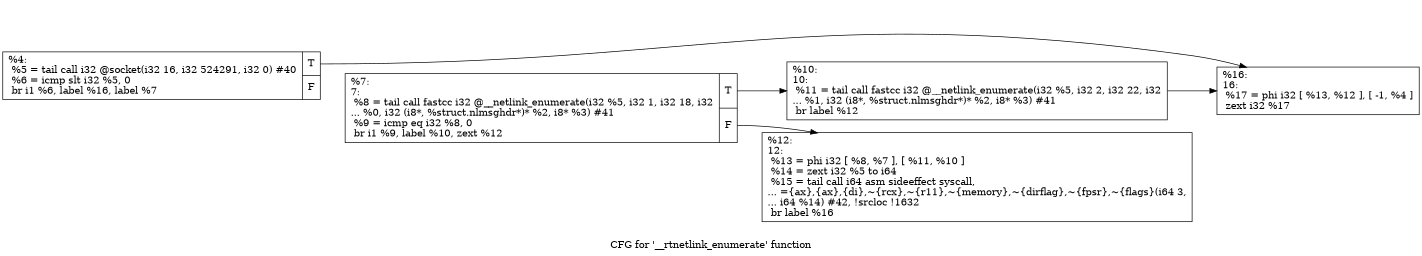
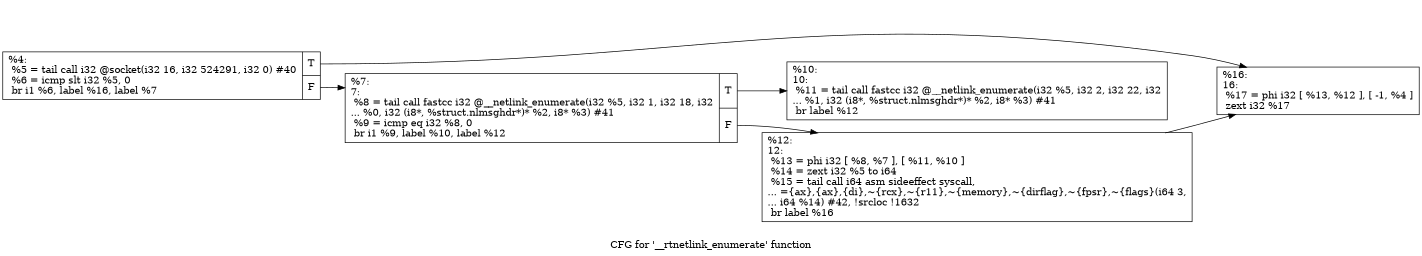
none -> (329, 87)
(1189, 91) -> (1197, 125)
(427, 134) -> (428, 134)
